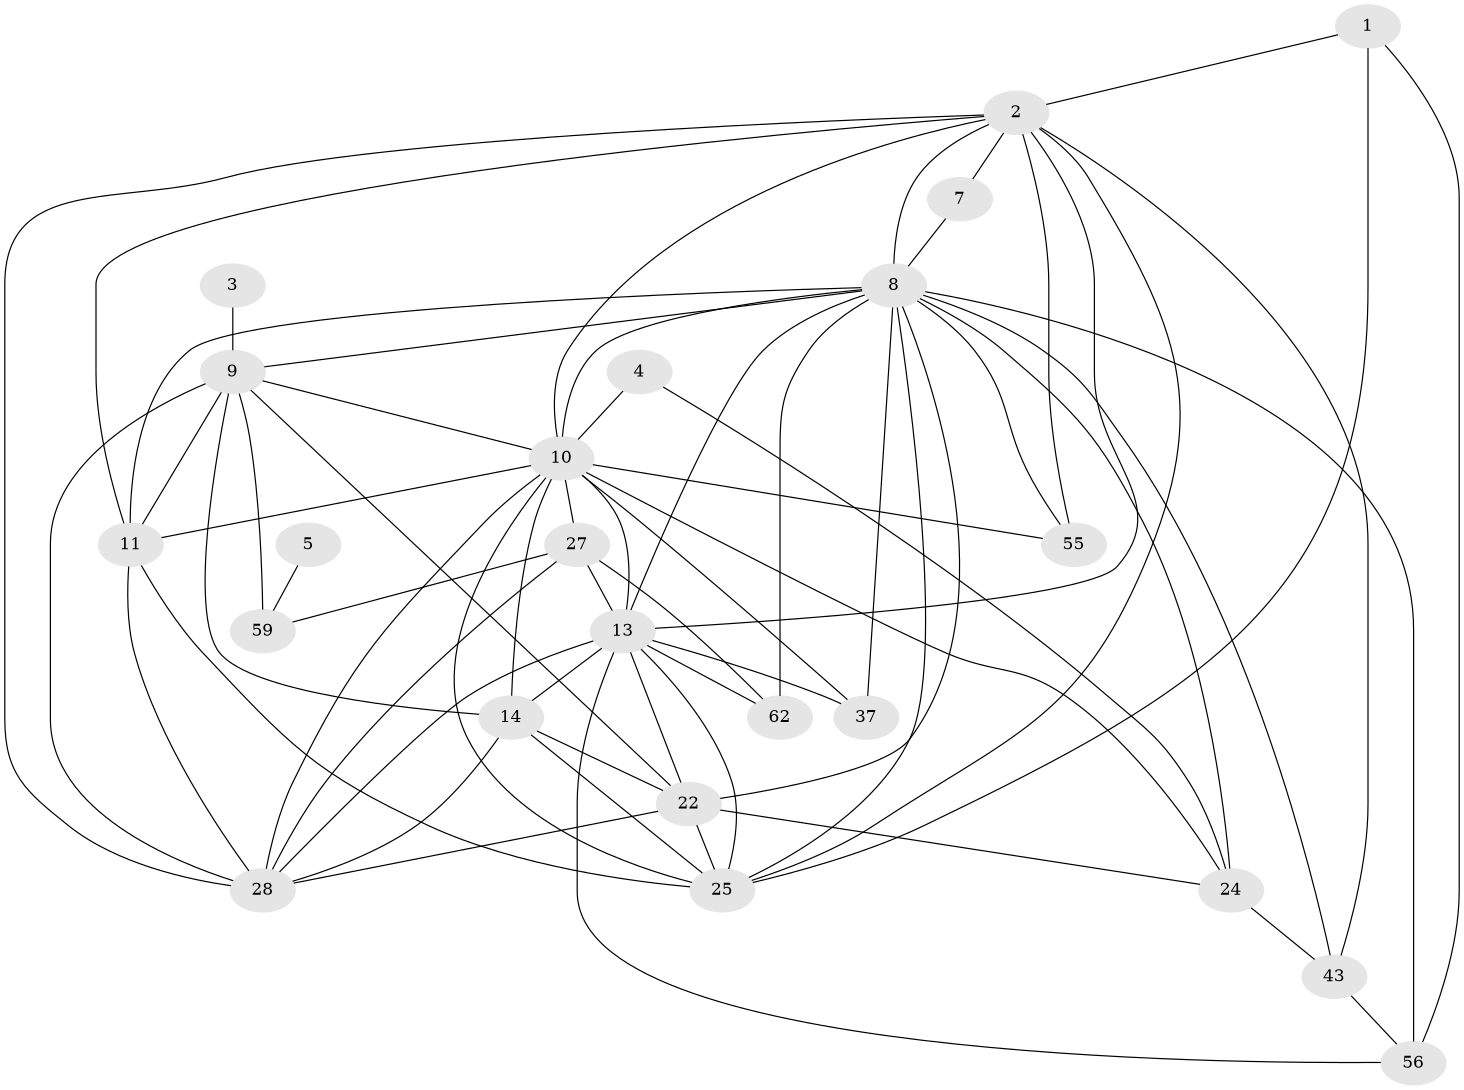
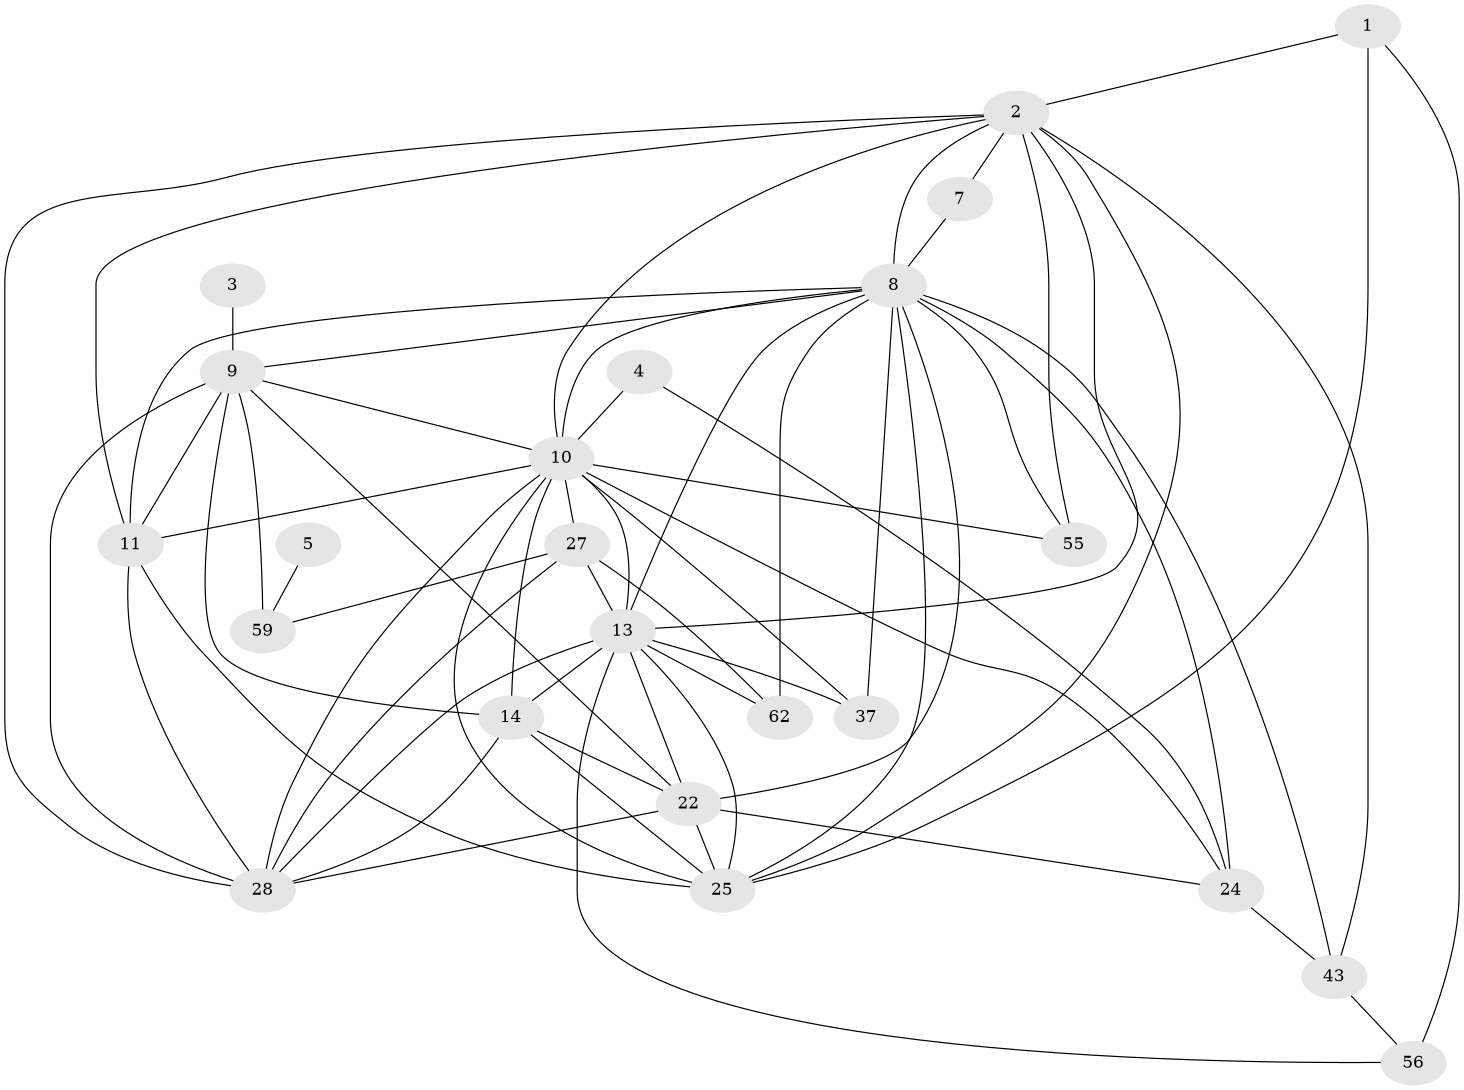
(1381, 523) -> none
